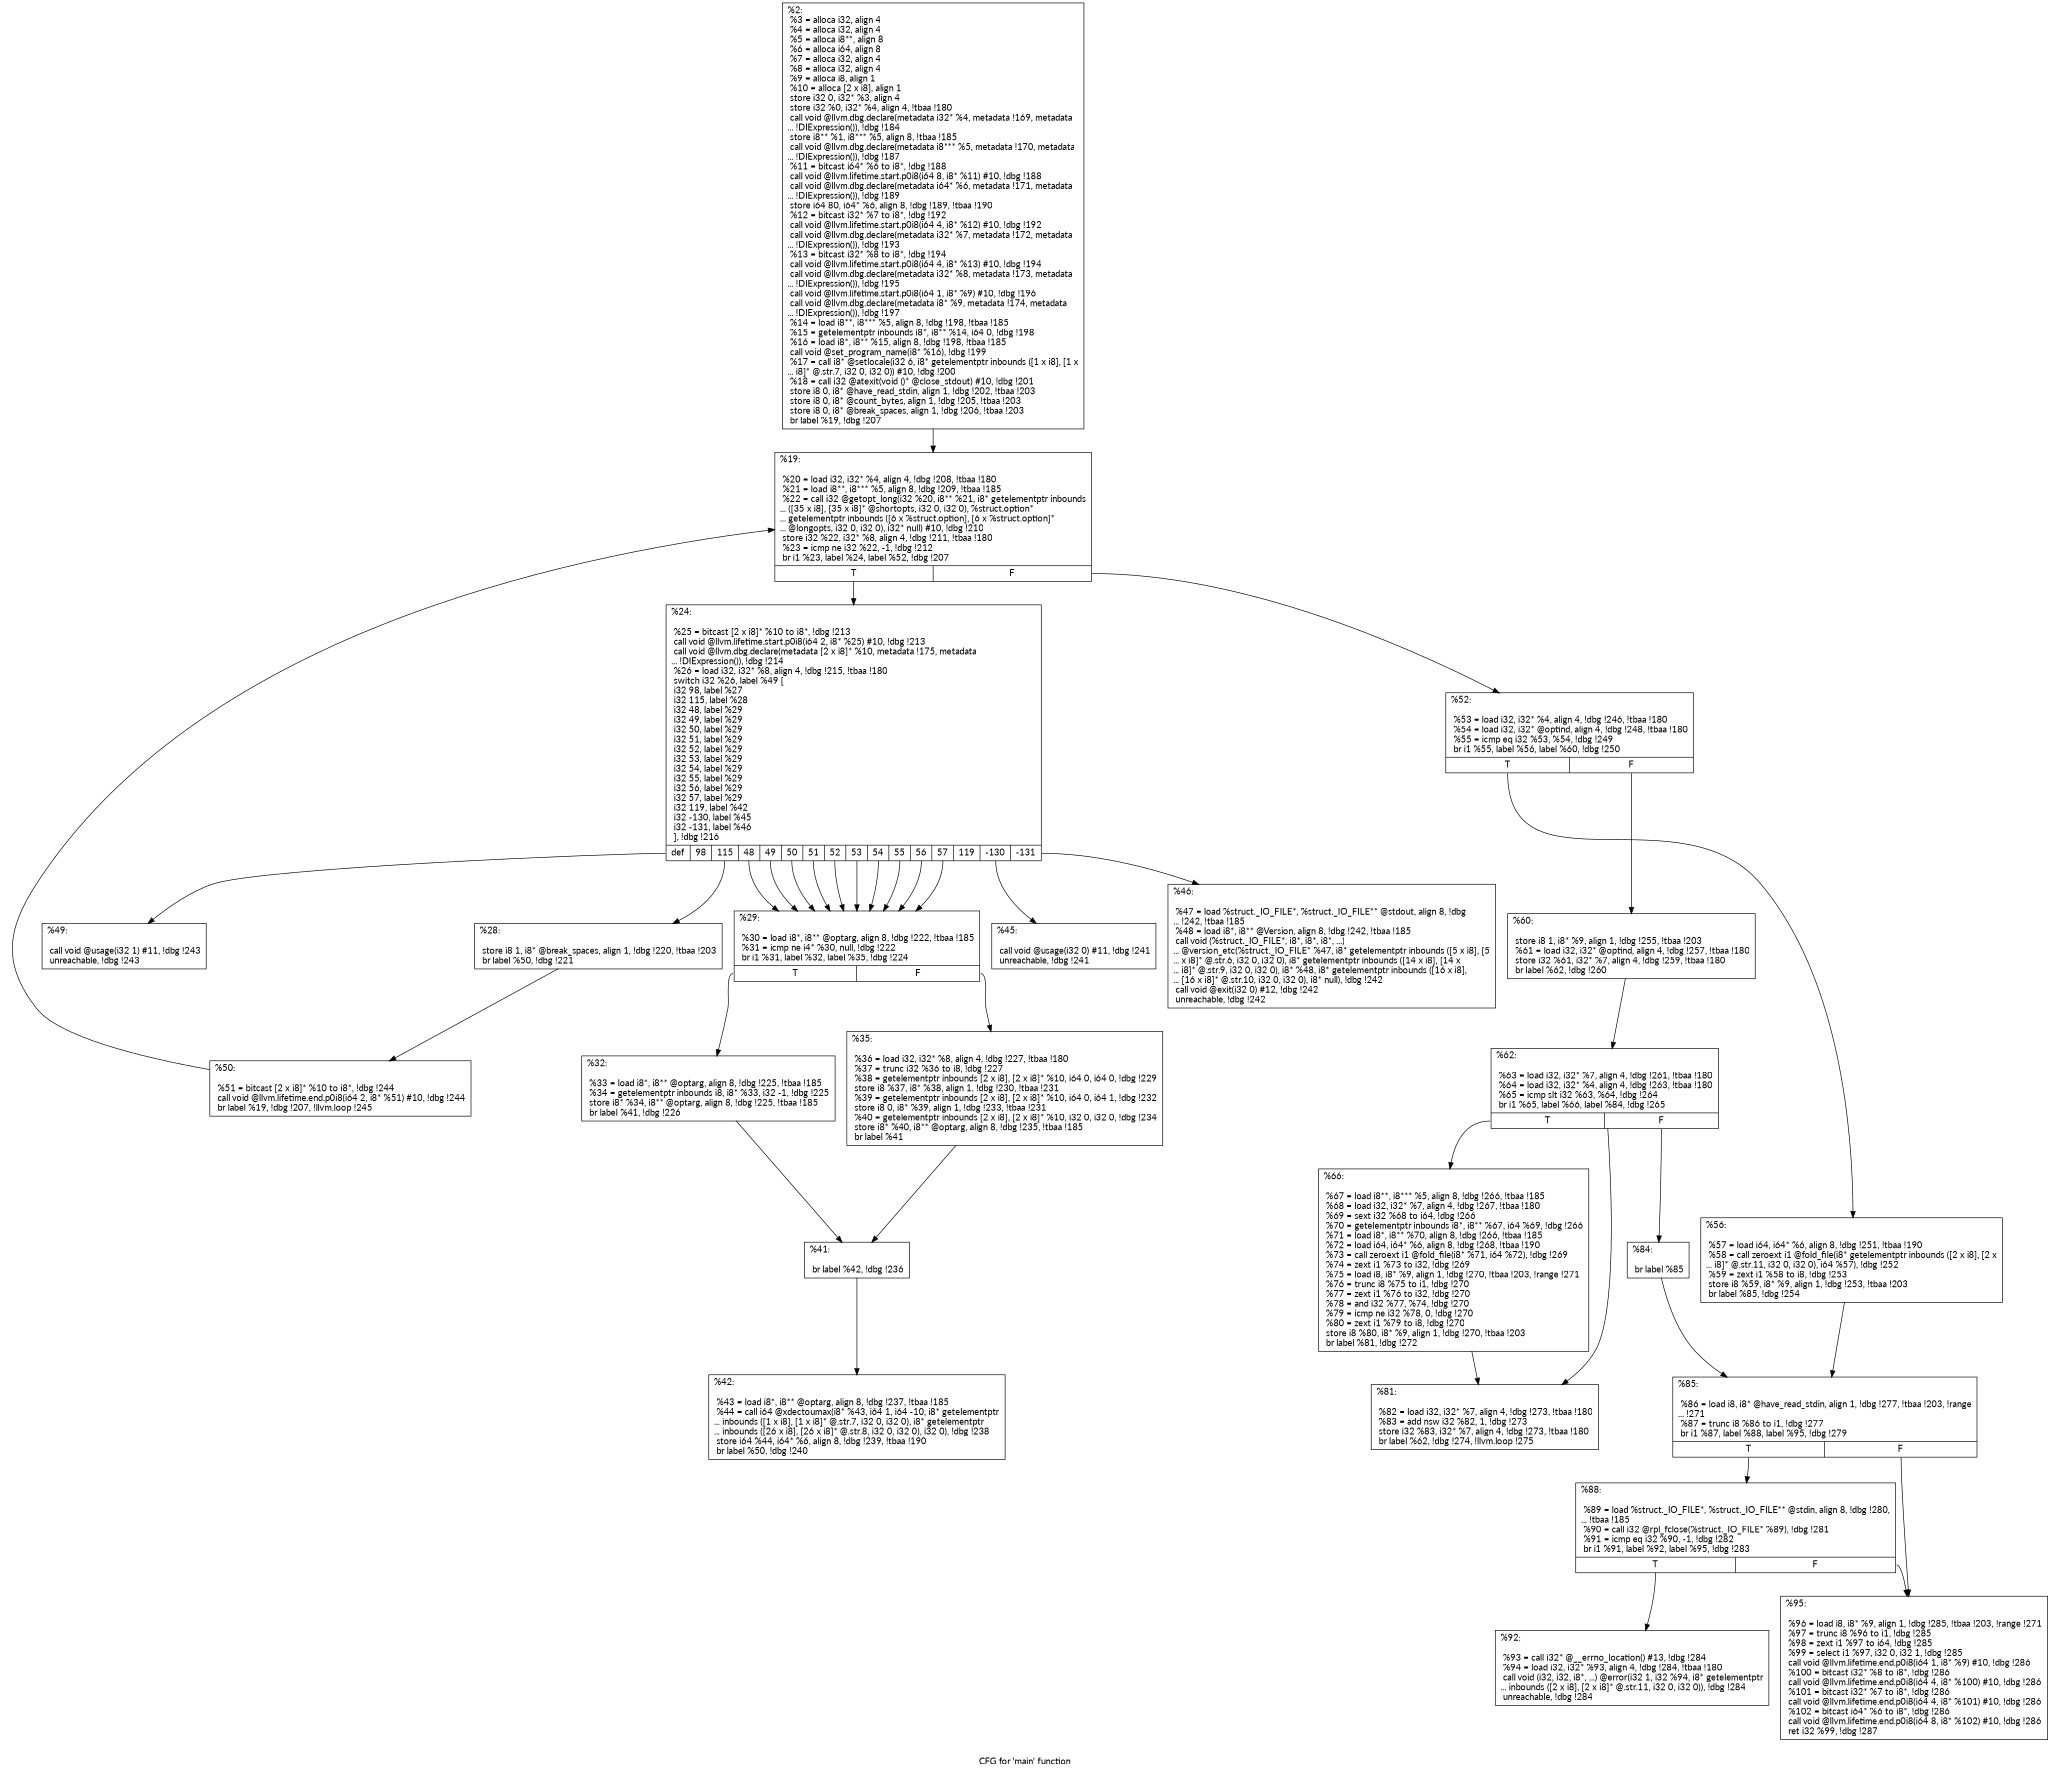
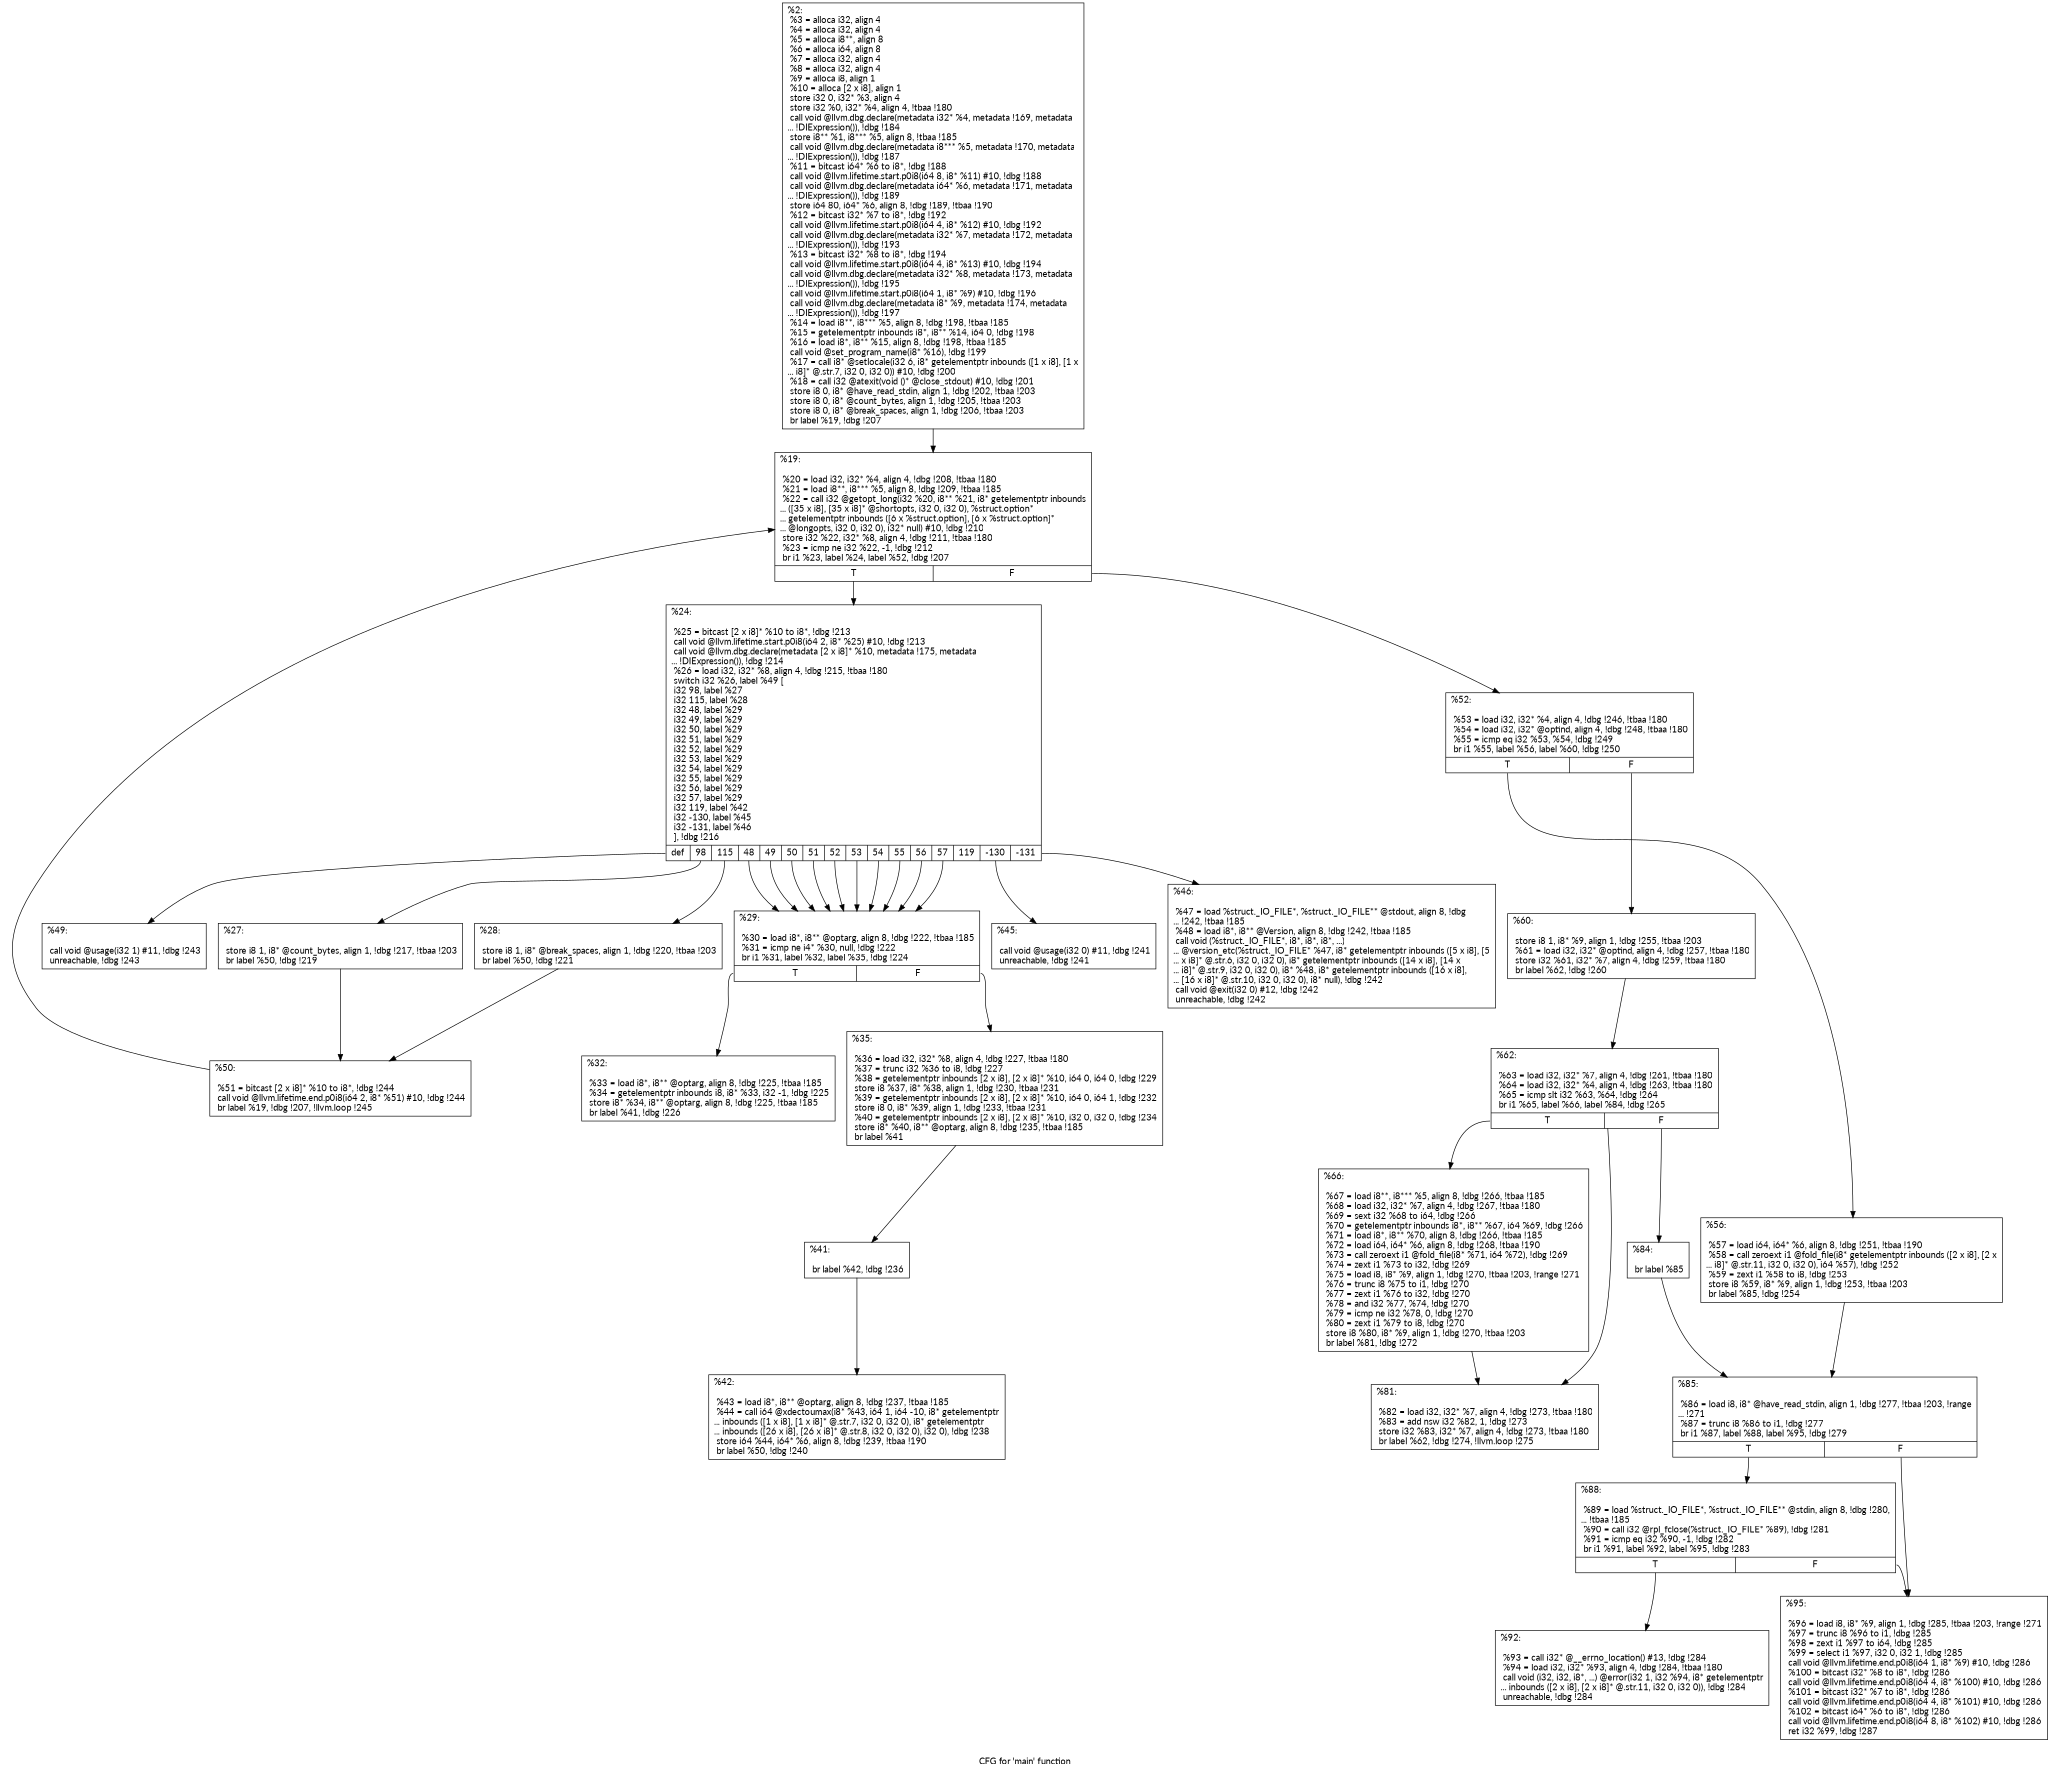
none -> (340, 946)
(787, 1179) -> none
